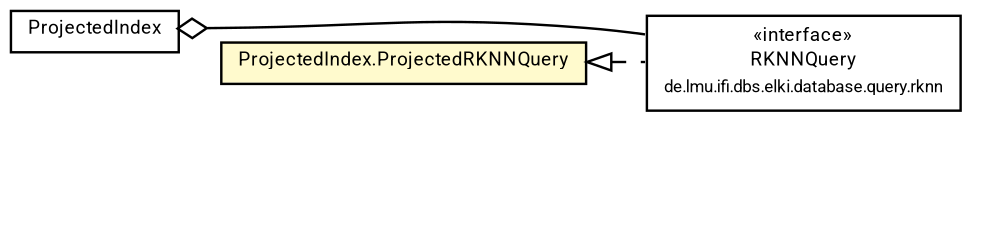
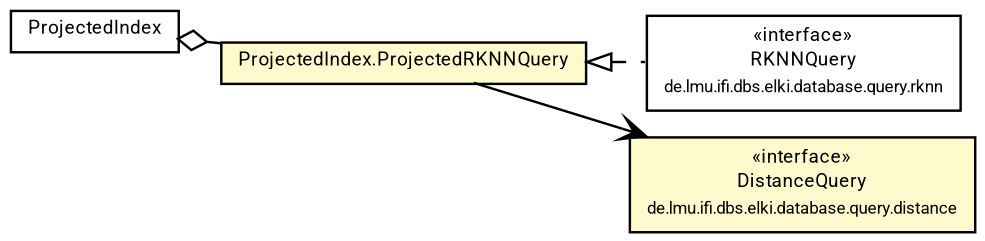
(426, 22) -> (214, 43)
none -> (803, 184)
